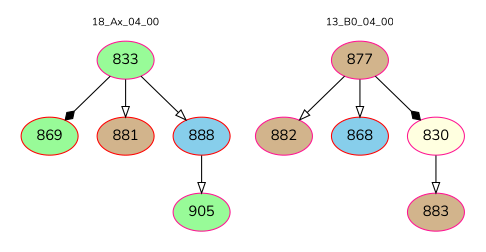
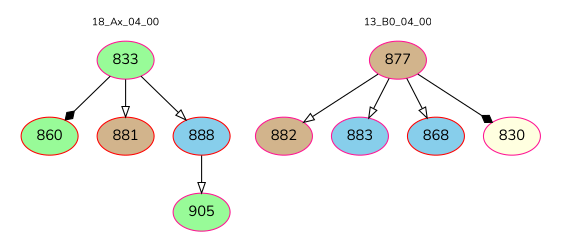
(50, 136) -> (50, 136)
(436, 169) -> (381, 93)
(436, 212) -> (360, 136)
